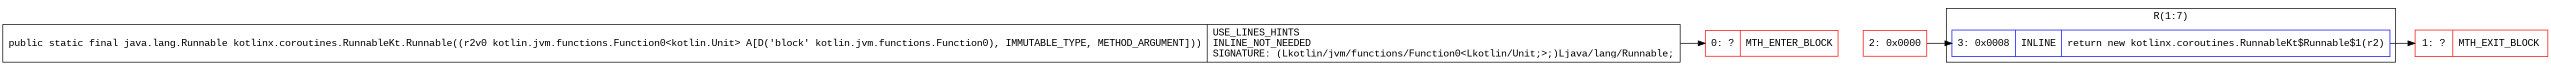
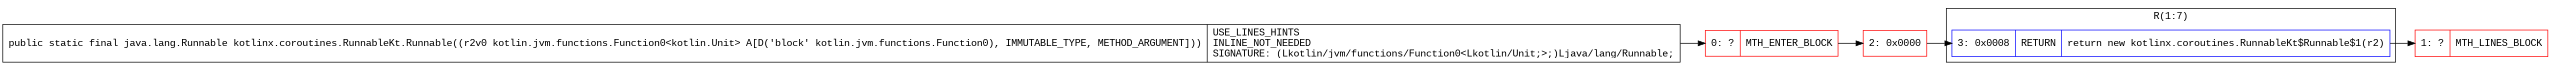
none -> (1847, 43)
(2039, 43) -> (2039, 43)
(2499, 43) -> (2499, 43)
